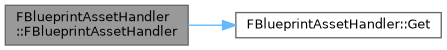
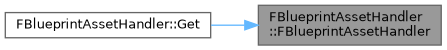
(205, 25) -> (228, 25)
